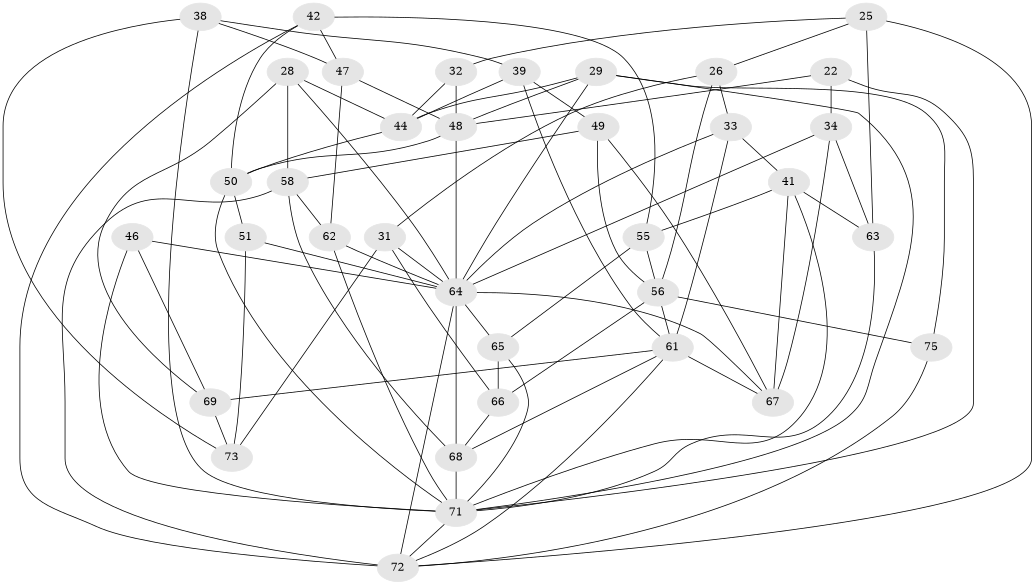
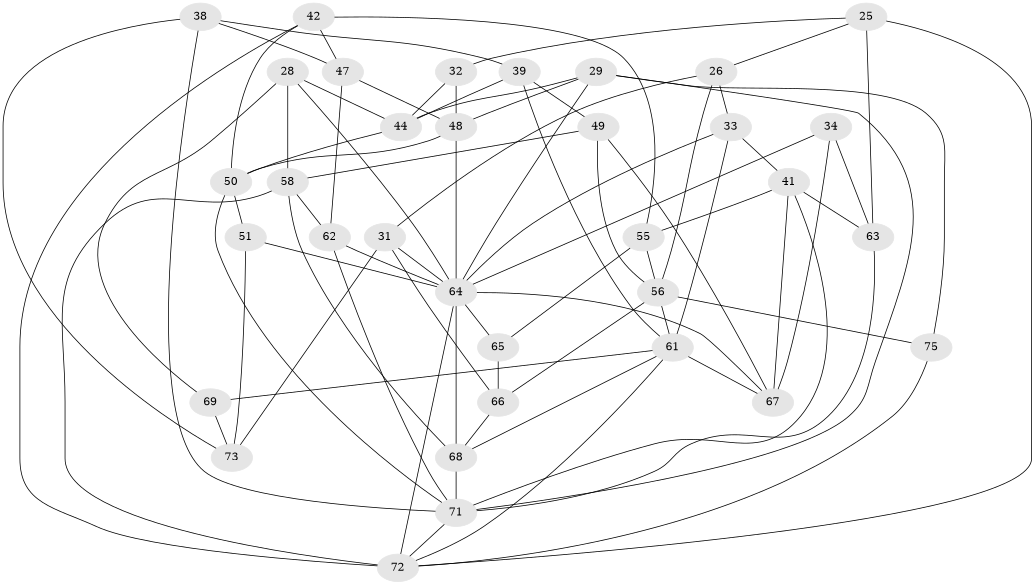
(831, 72) -> none
(132, 237) -> none
(518, 435) -> none
